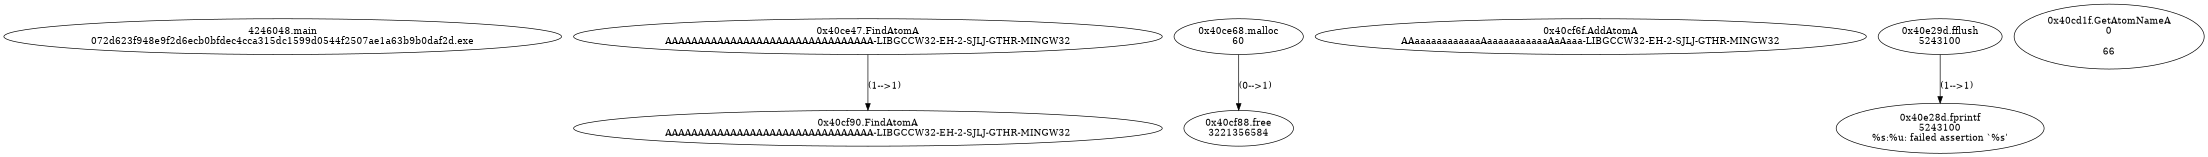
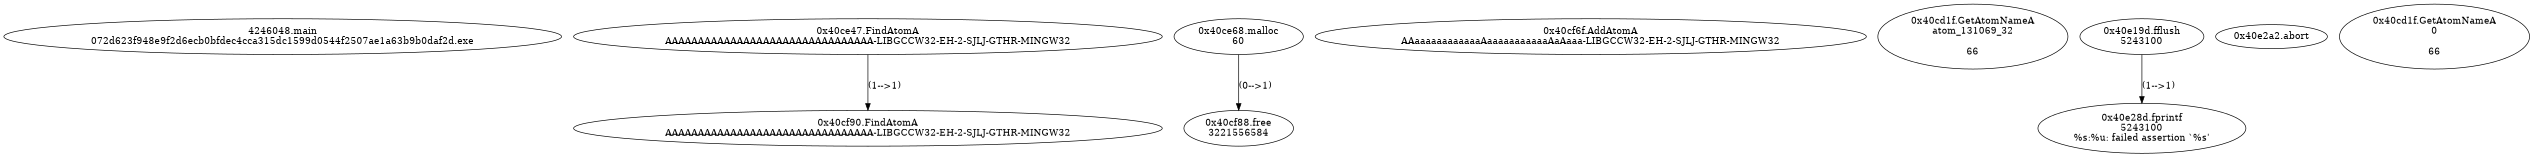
(1940, 37) -> (2142, 37)
none -> (1973, 37)
none -> (2272, 37)
(1239, 128) -> (1239, 128)
